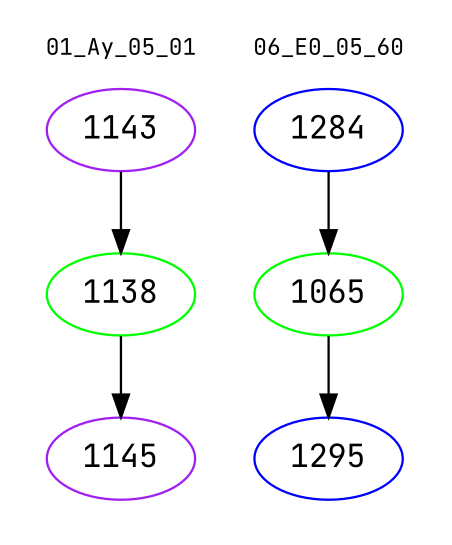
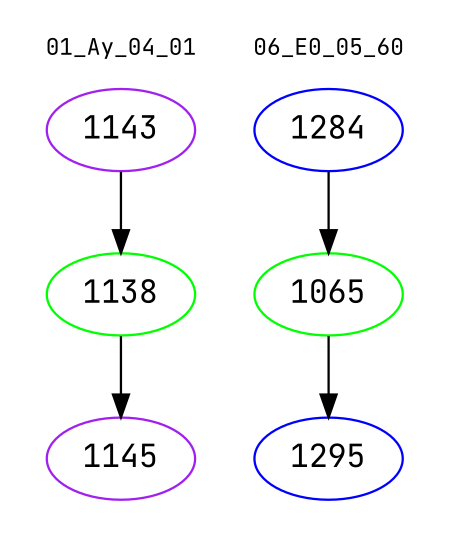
(122, 49) -> (122, 49)
